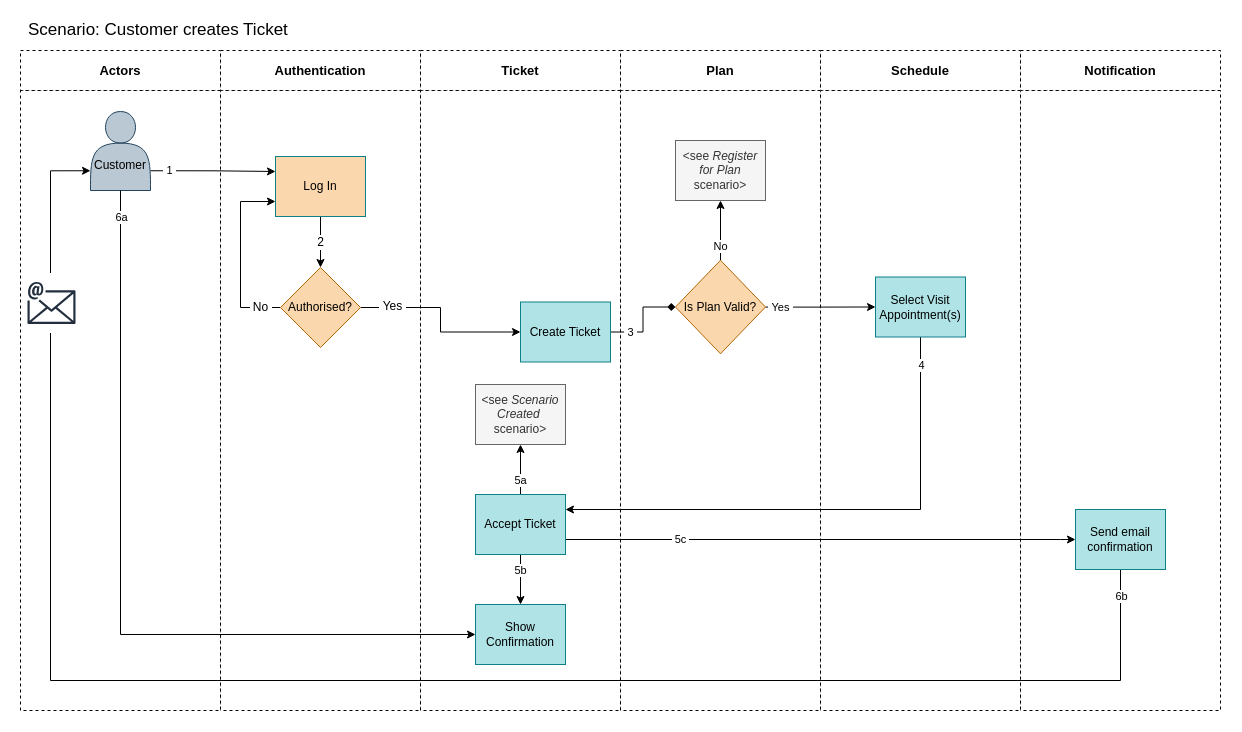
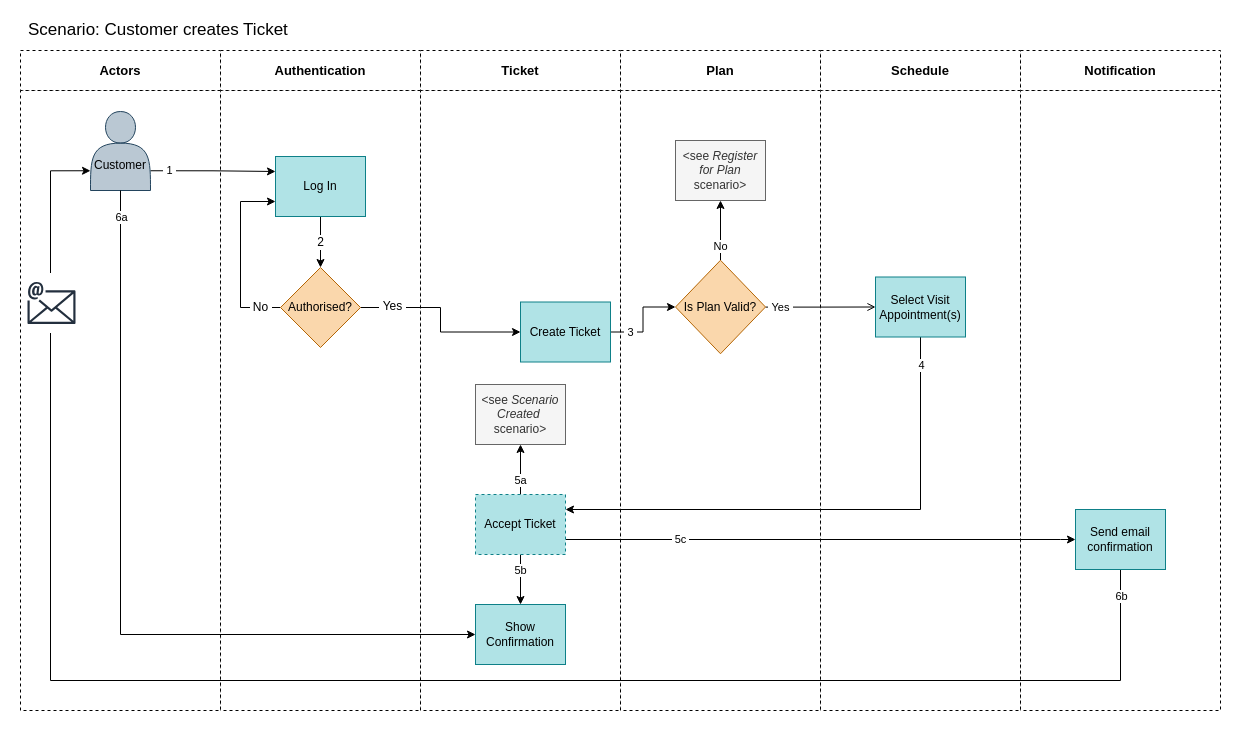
(321, 187) -> (321, 187)
(666, 307) -> (667, 307)
(867, 307) -> (868, 307)
(521, 525) -> (521, 525)
